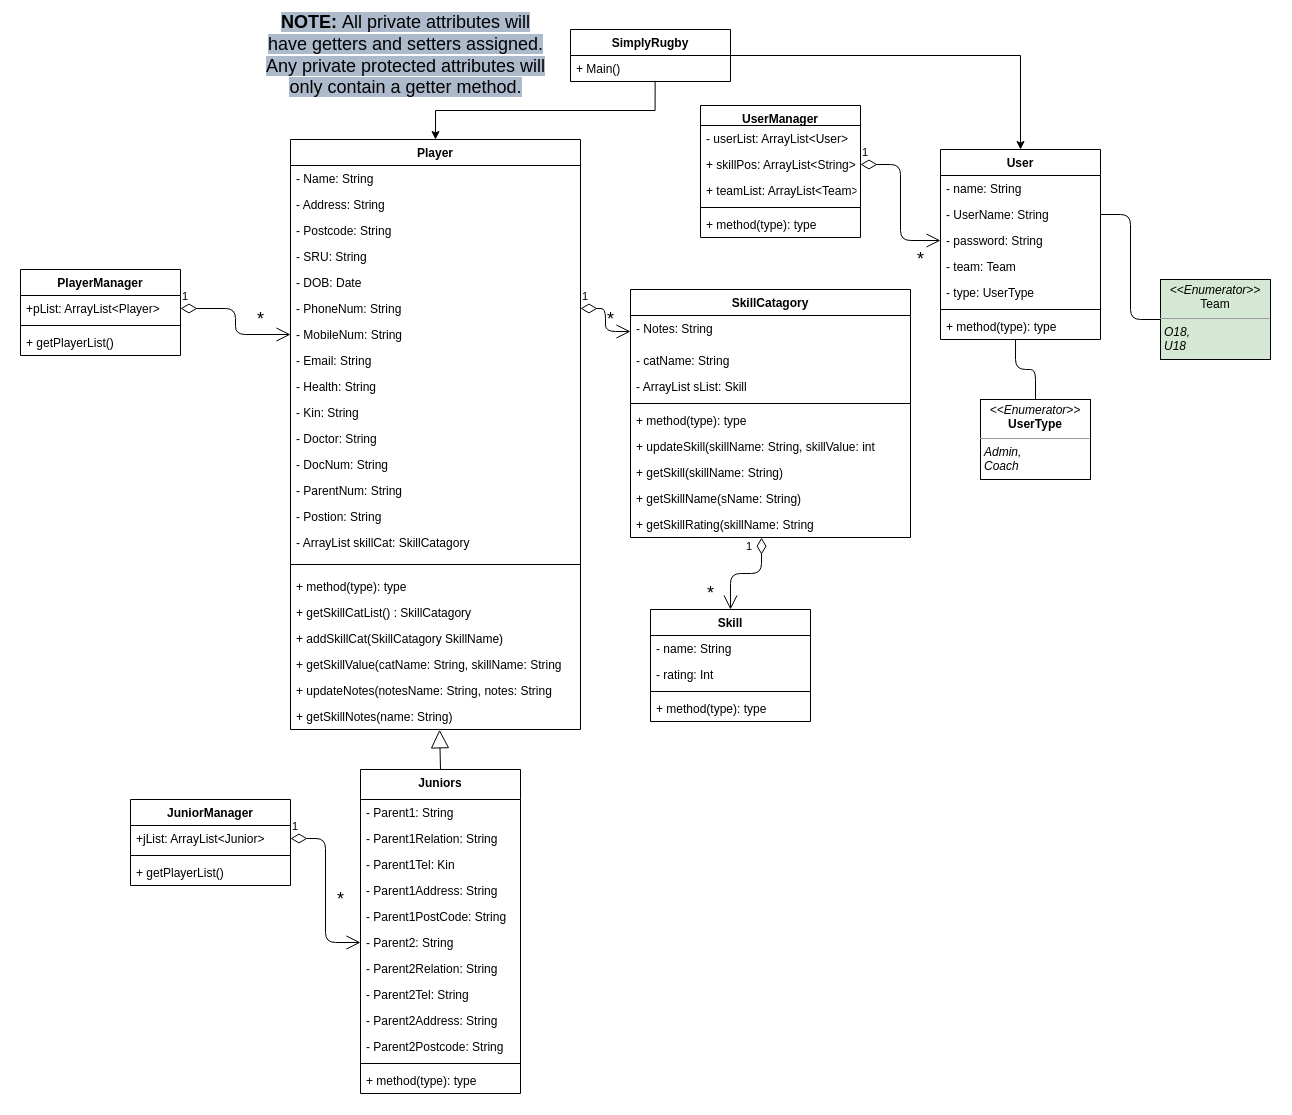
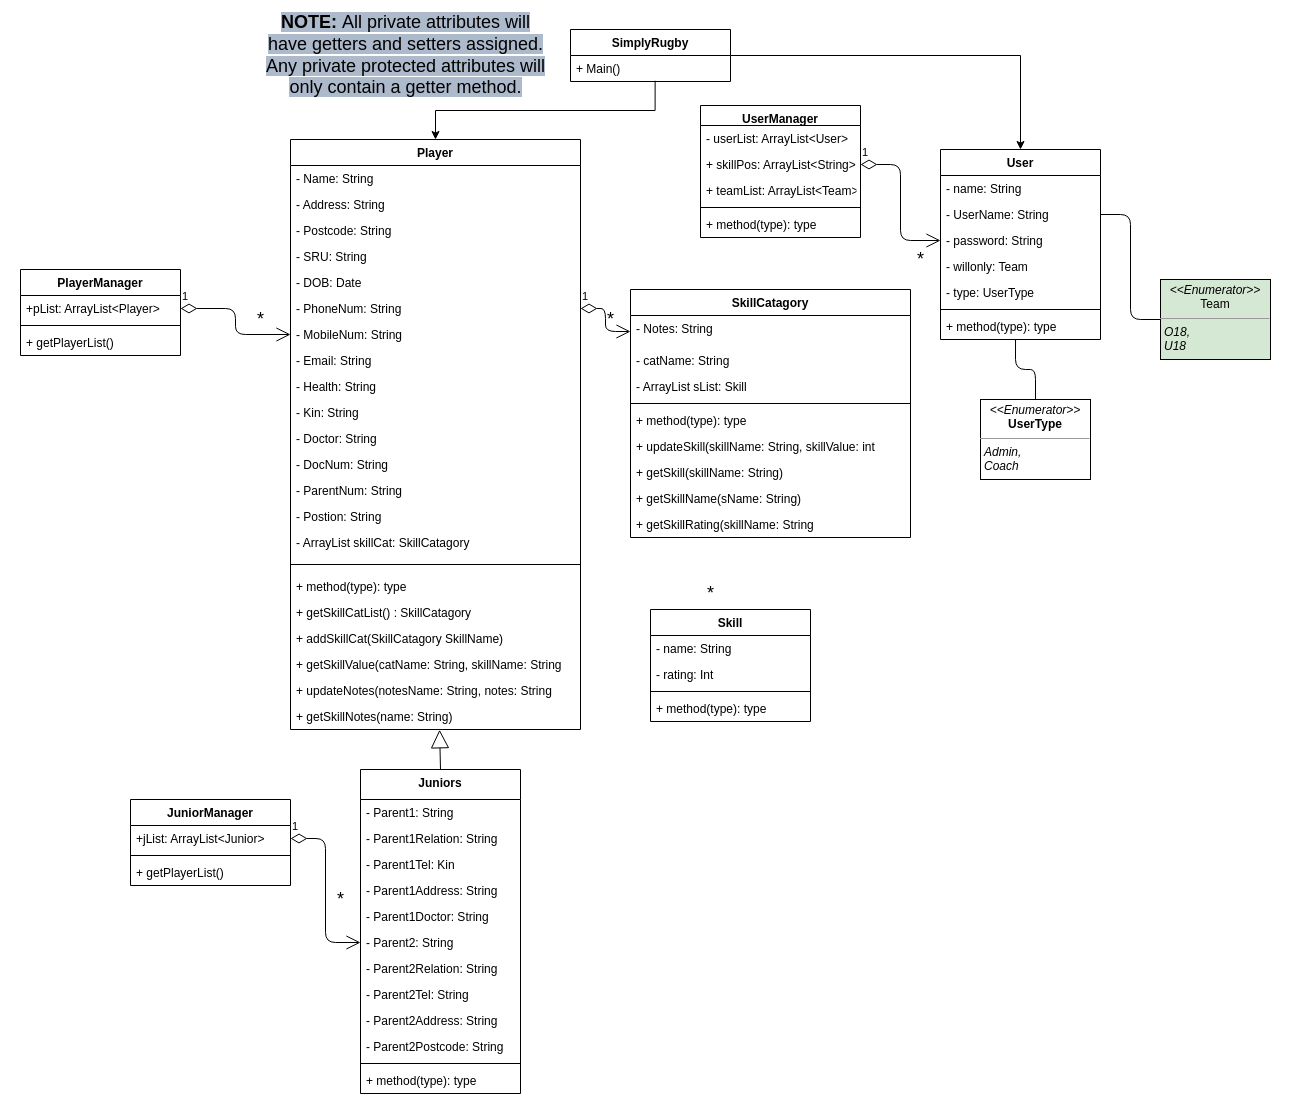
(982, 267) -> (989, 267)
(739, 574) -> none
(444, 917) -> (437, 917)
